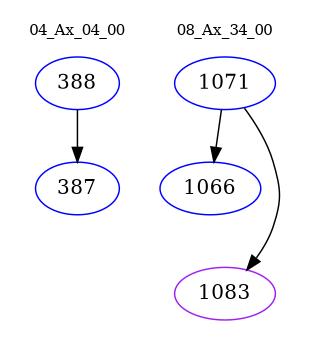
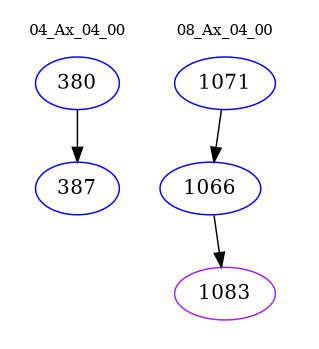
(225, 31) -> (225, 31)
(77, 83) -> (77, 83)
(278, 182) -> (217, 234)
